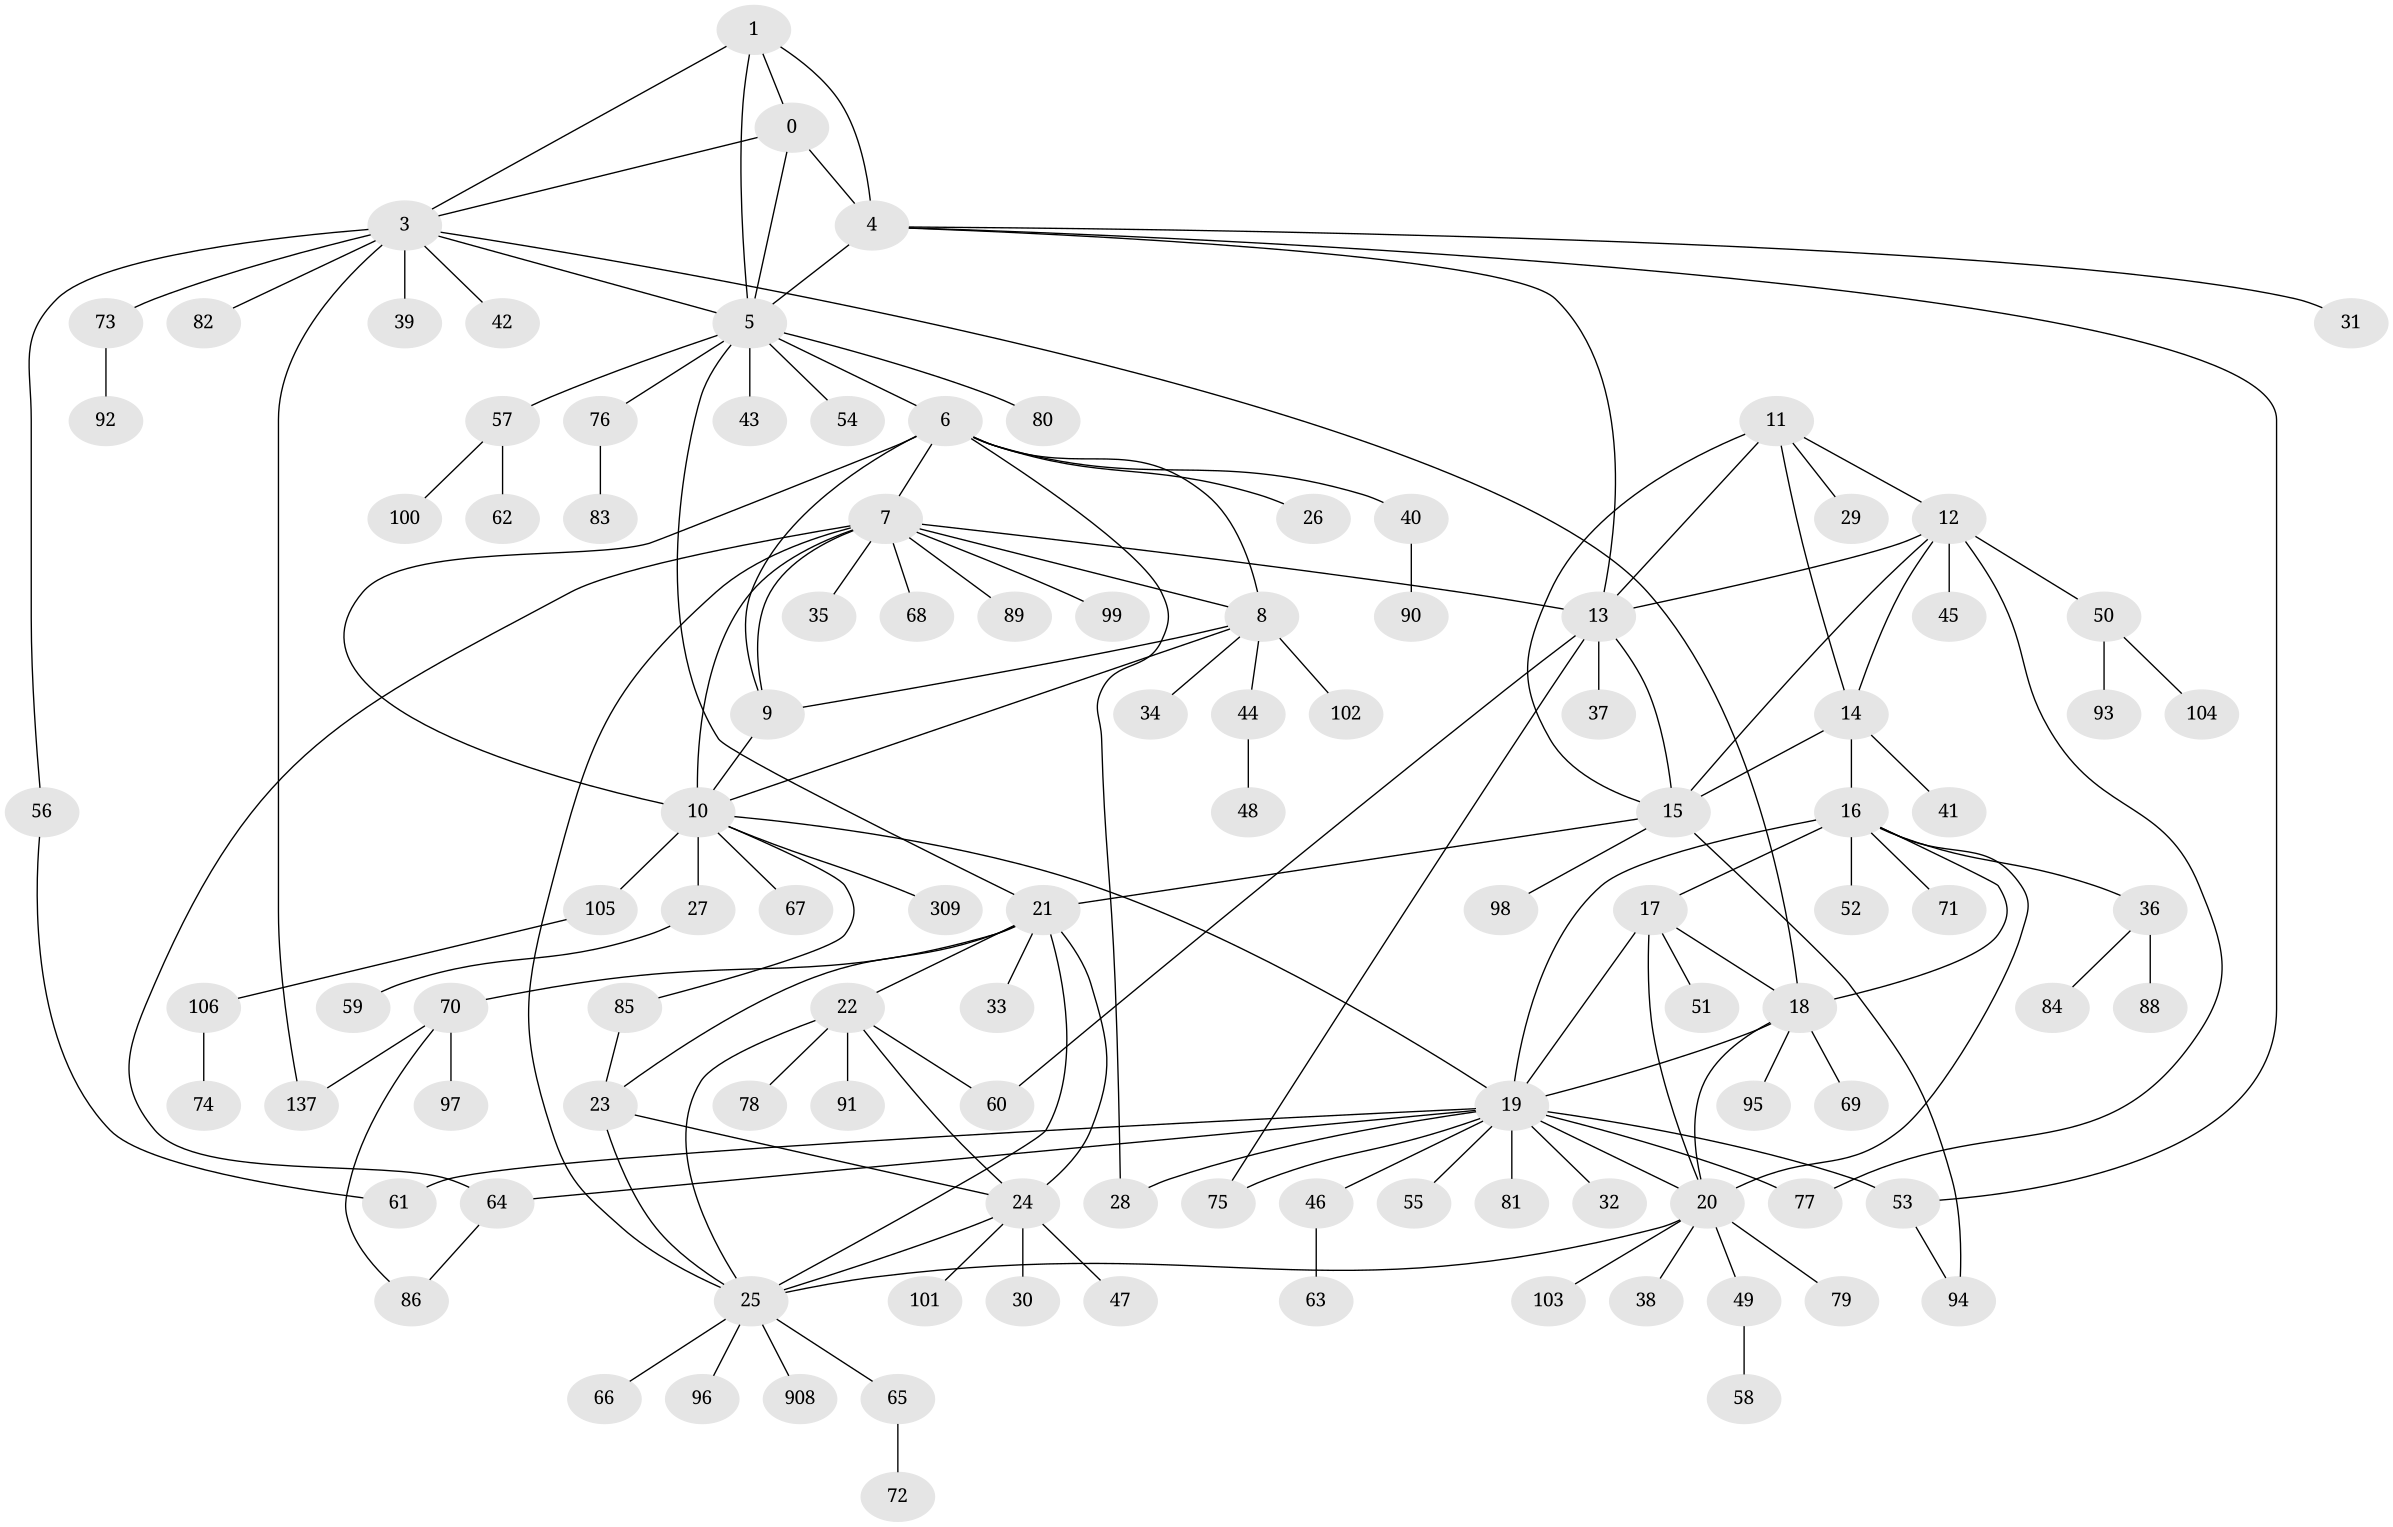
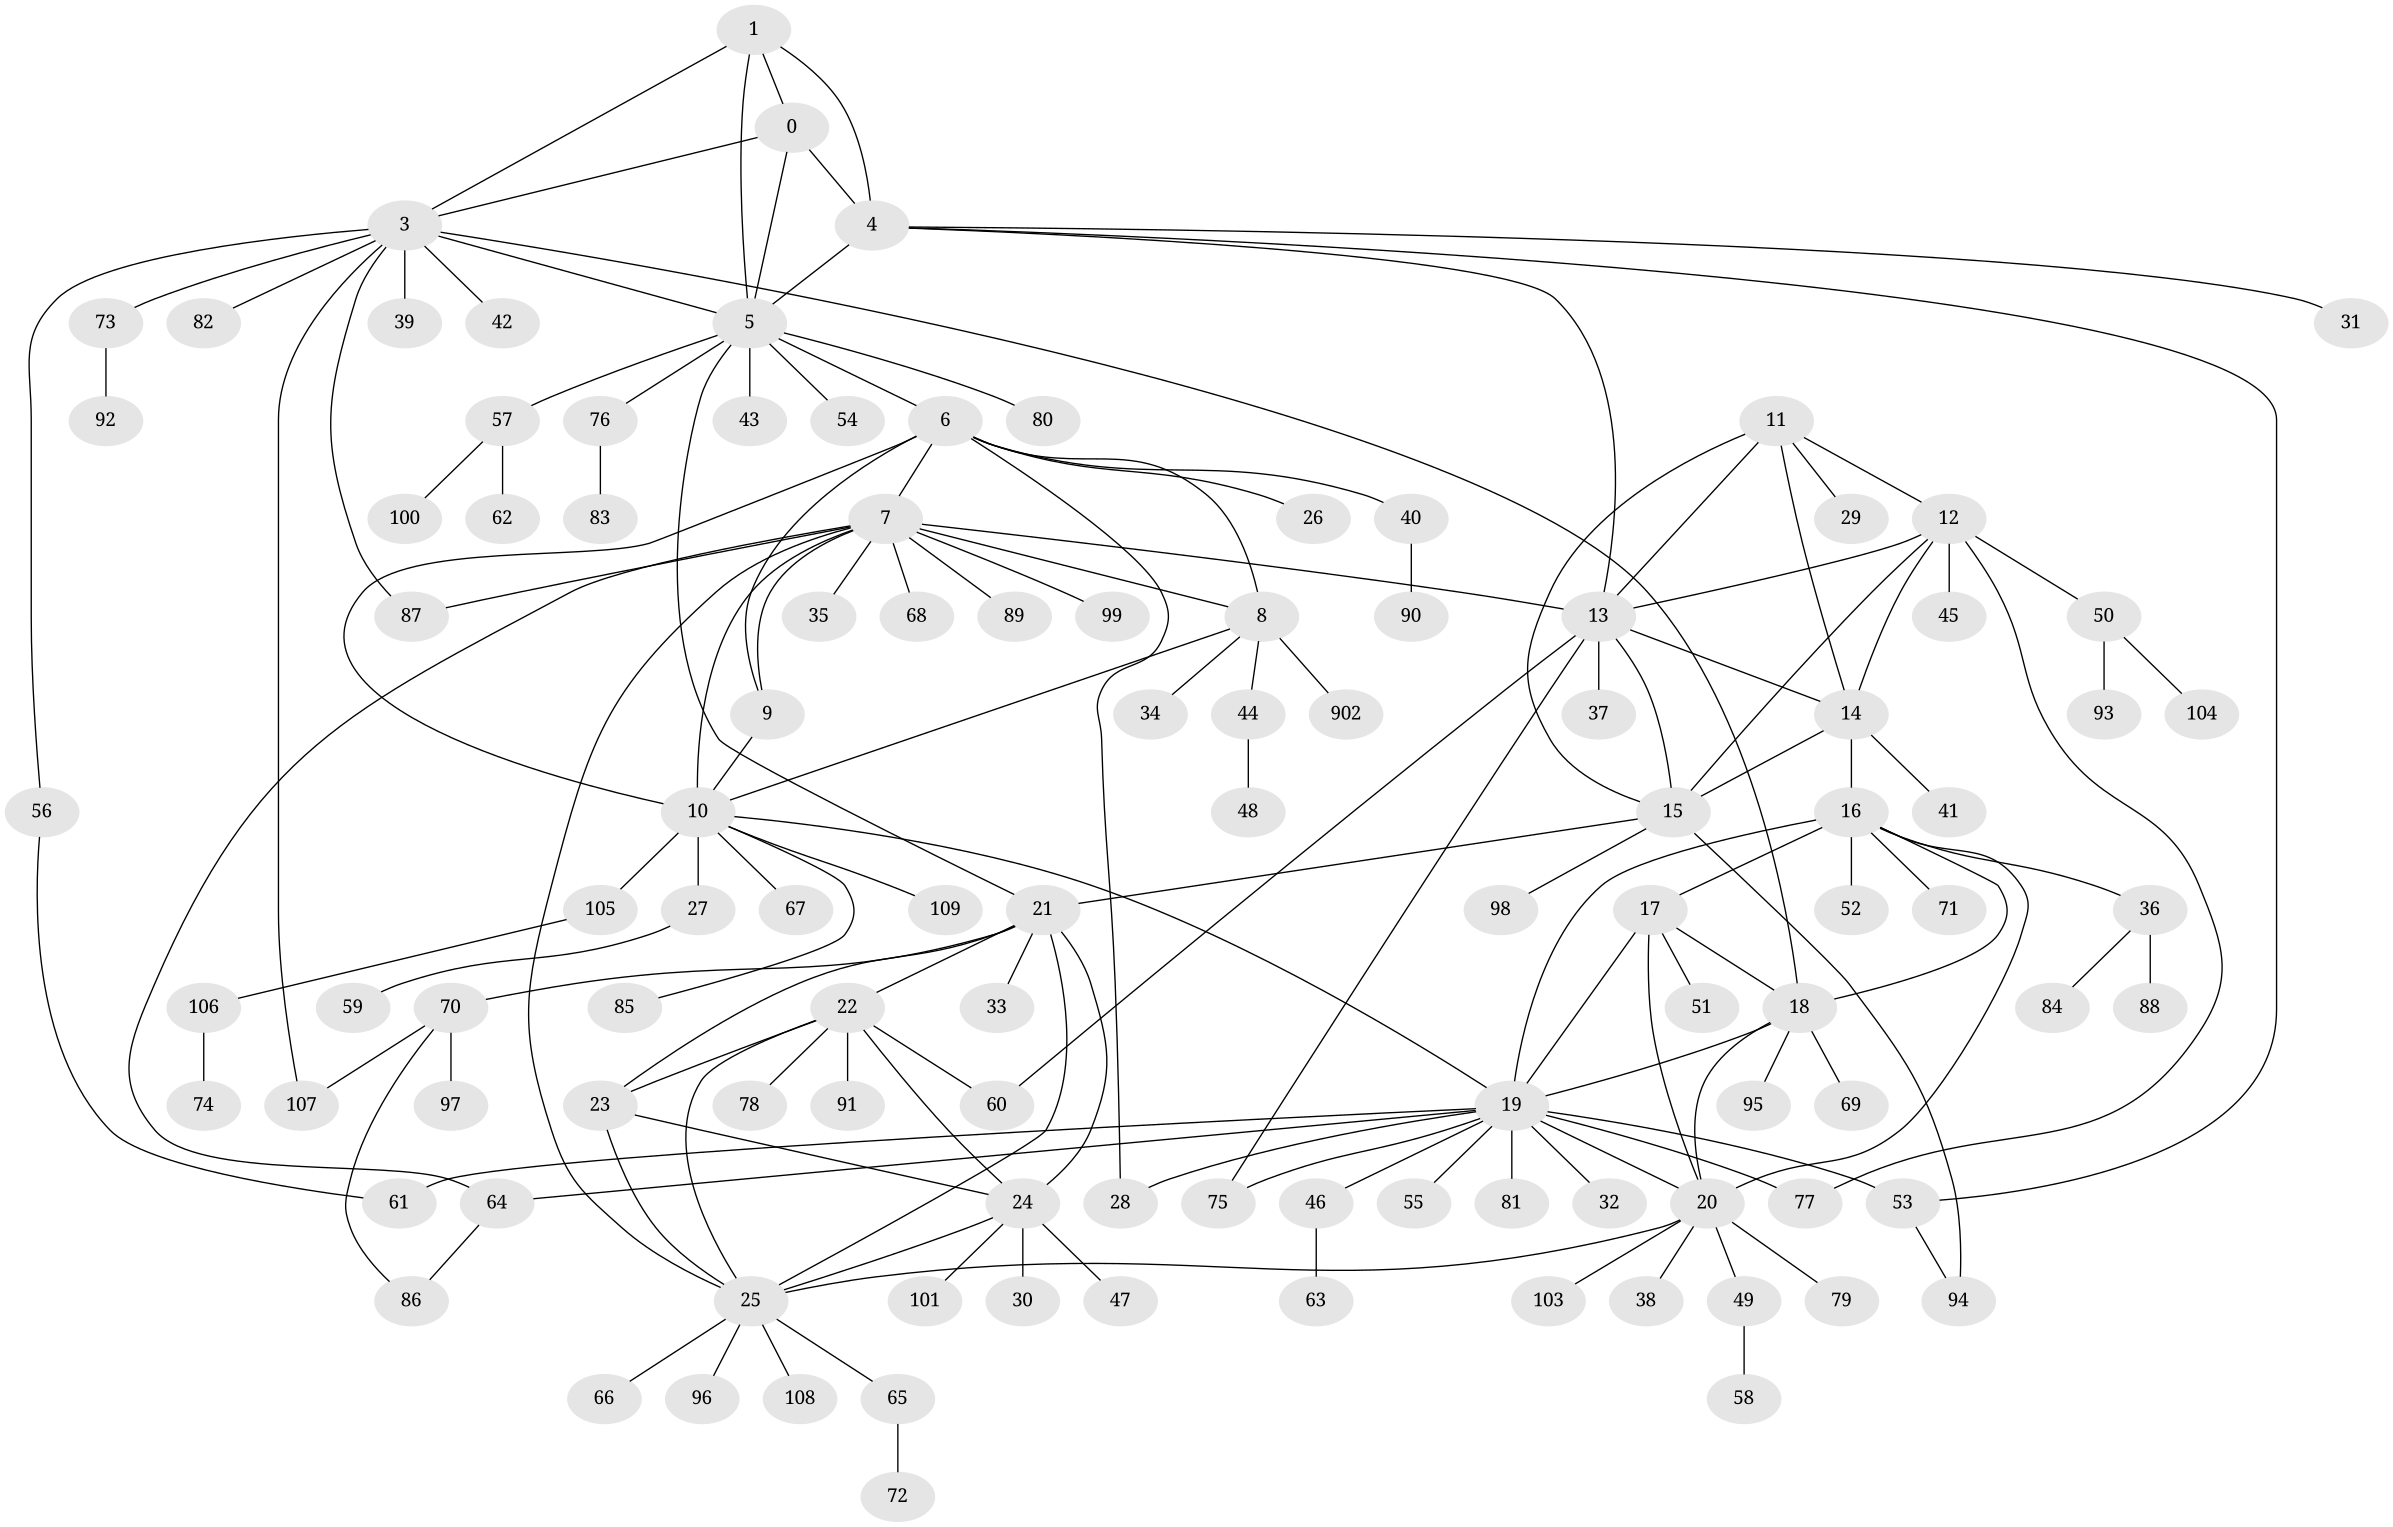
none -> (412, 617)
none -> (1725, 666)
(1016, 669) -> none
(1346, 714) -> (1346, 714)
(945, 910) -> (945, 910)
(613, 1057) -> (709, 1061)
(302, 1106) -> (302, 1106)
(800, 1399) -> (800, 1399)
